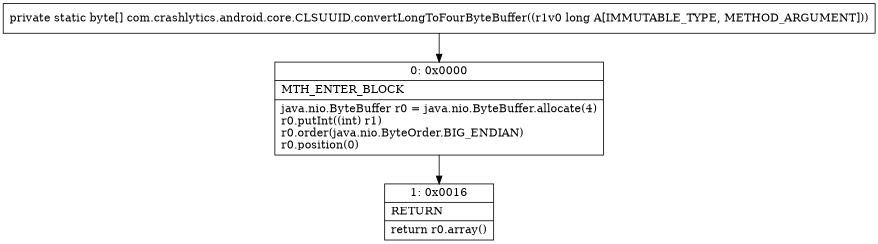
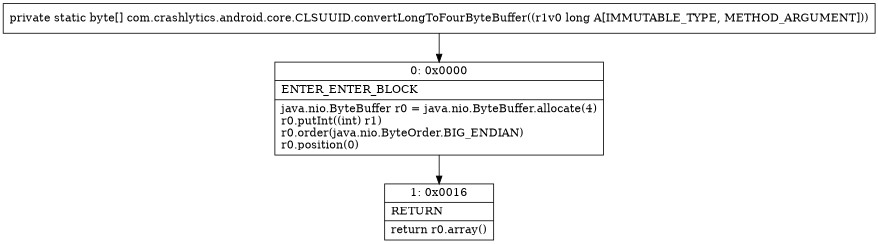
(343, 90) -> (350, 90)
